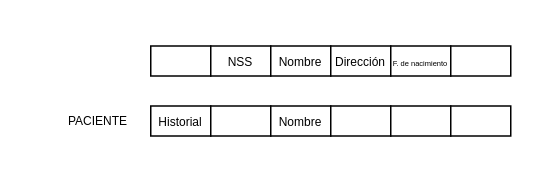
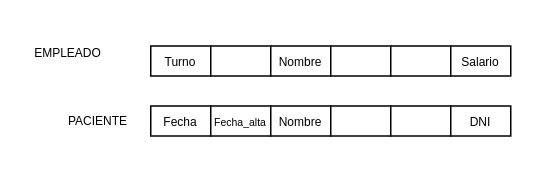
none -> (68, 53)
none -> (181, 61)
(241, 61) -> none
(361, 61) -> none
(421, 61) -> none
none -> (481, 61)
(181, 121) -> (181, 121)
none -> (241, 121)
none -> (481, 121)
